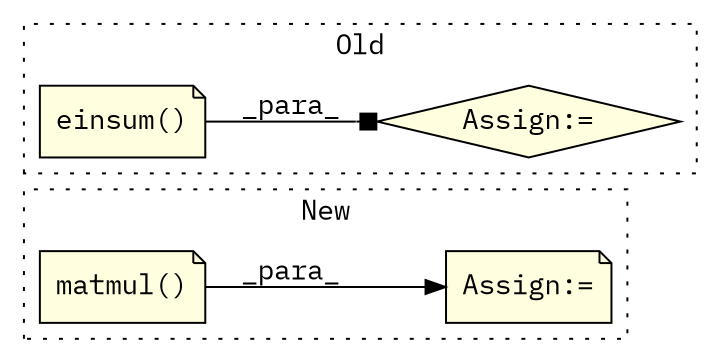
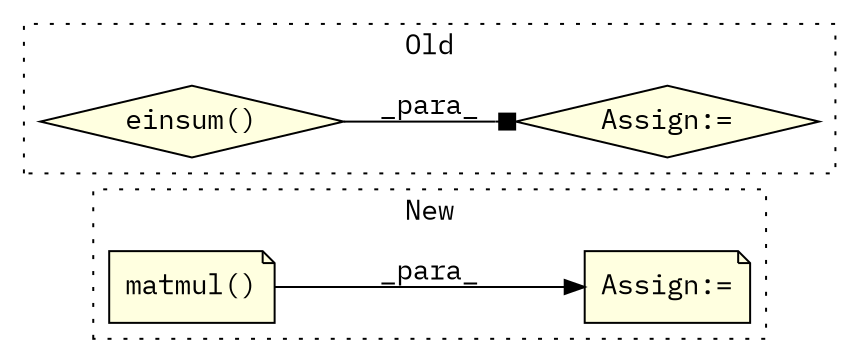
(123, 122) -> (192, 122)
